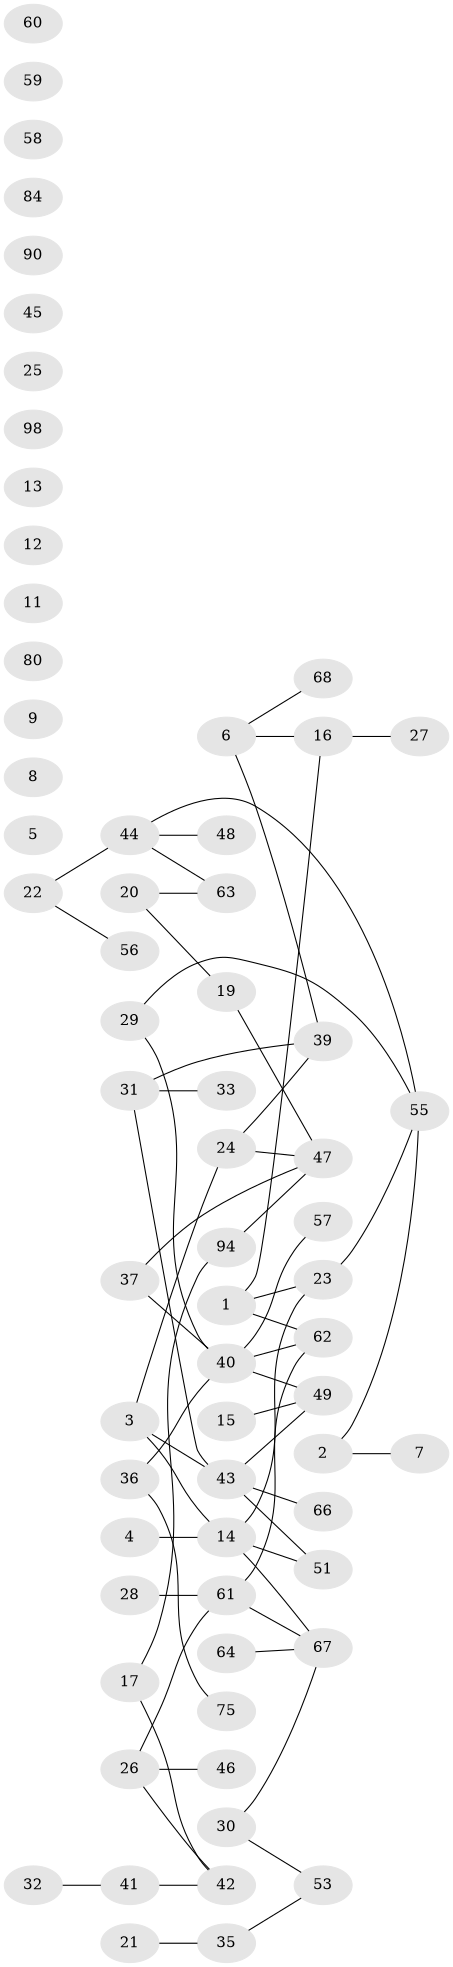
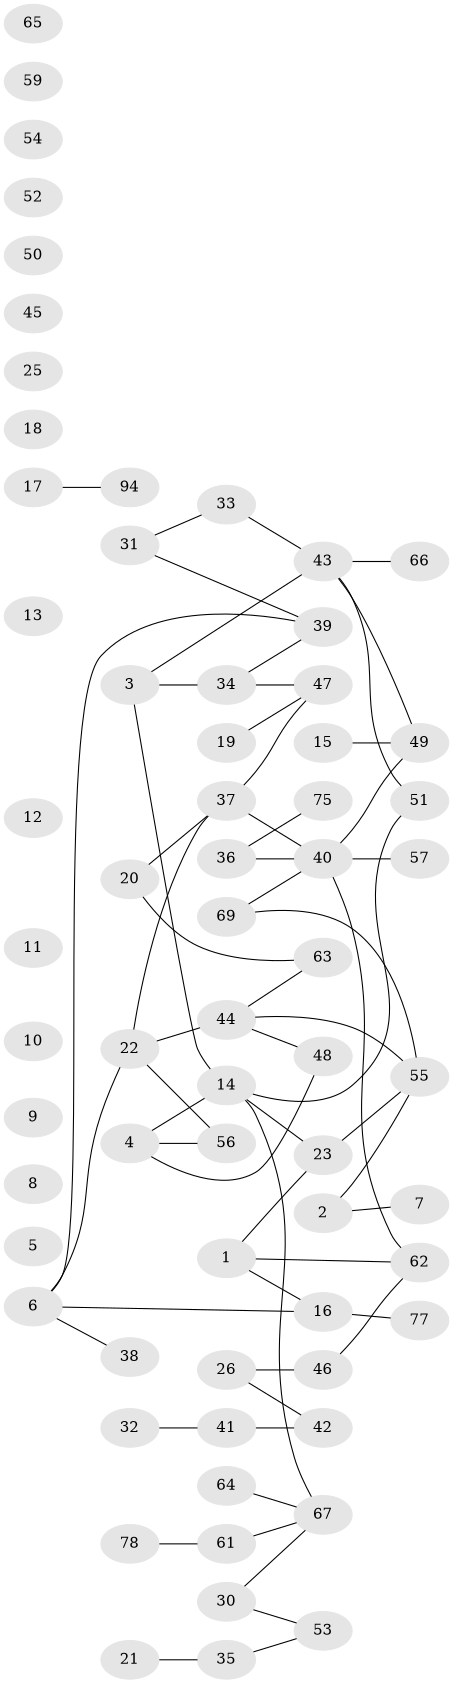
(33, 24) -> (33, 24)
(33, 140) -> none
(33, 198) -> (33, 140)
none -> (33, 198)
(33, 256) -> (33, 256)
(33, 429) -> (33, 429)
(33, 661) -> (33, 1041)
(323, 679) -> (130, 1357)
(420, 736) -> (420, 1321)
none -> (156, 929)
(178, 943) -> (178, 840)
(130, 1021) -> (227, 917)
none -> (178, 1143)
(227, 1149) -> (227, 685)
none -> (257, 1171)
none -> (87, 1180)
(276, 1202) -> none
(165, 1280) -> (275, 533)
(275, 1479) -> (366, 1324)
(130, 1595) -> (130, 1544)
(172, 1679) -> none
(173, 1787) -> none
